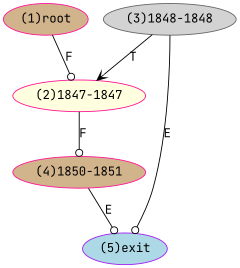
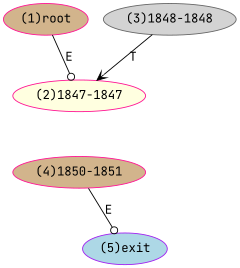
(69, 58) -> (69, 58)
(79, 131) -> none
(164, 133) -> none
